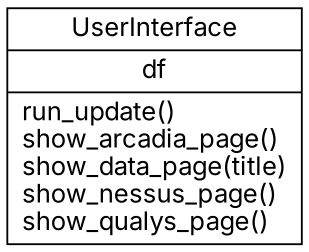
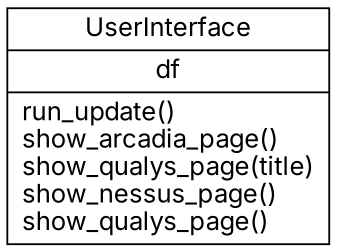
(155, 167) -> (168, 167)
